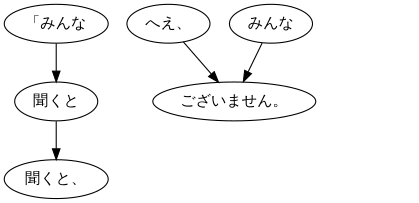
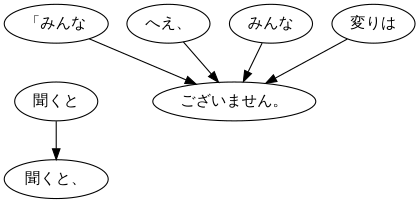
none -> (373, 24)
(56, 57) -> (138, 59)
